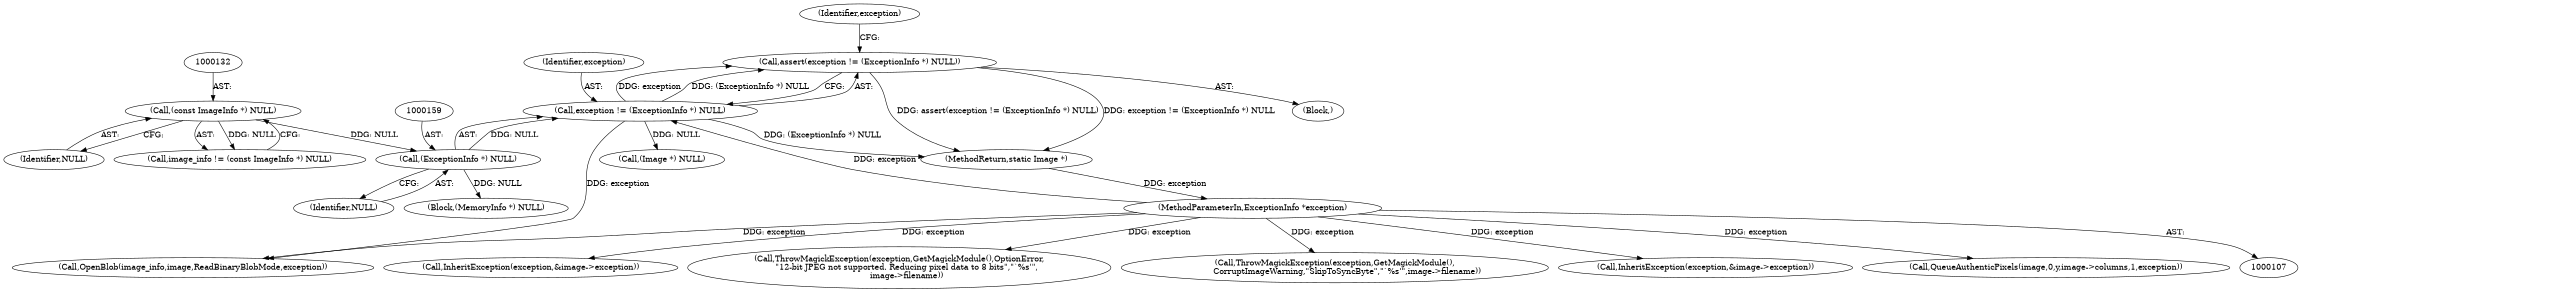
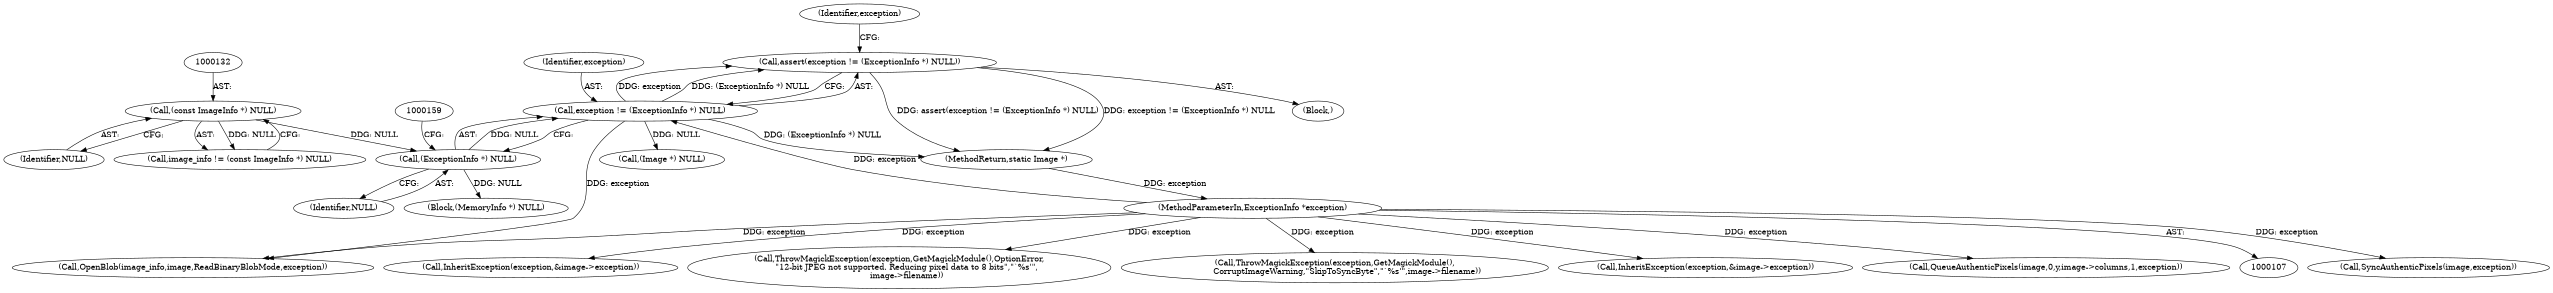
none -> (548, 134)
(435, 135) -> (435, 135)
none -> (2429, 268)
